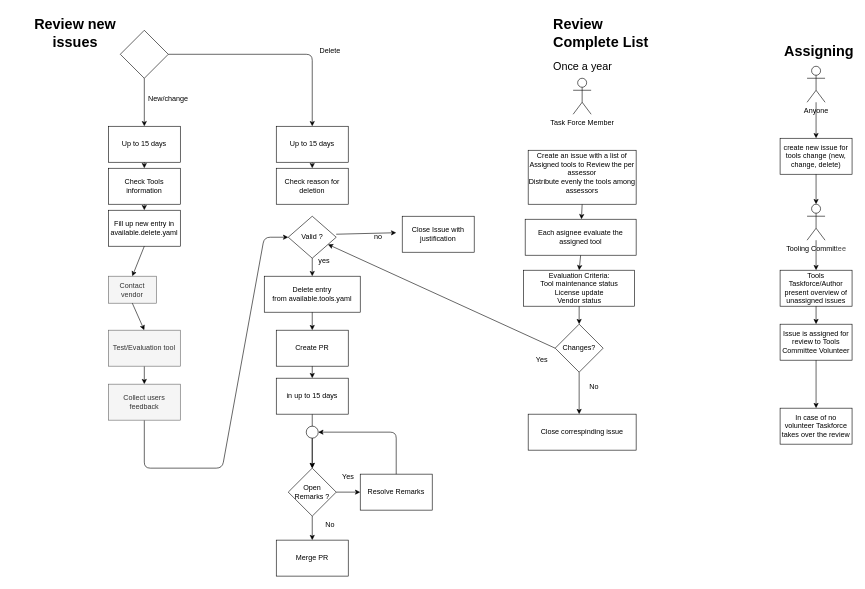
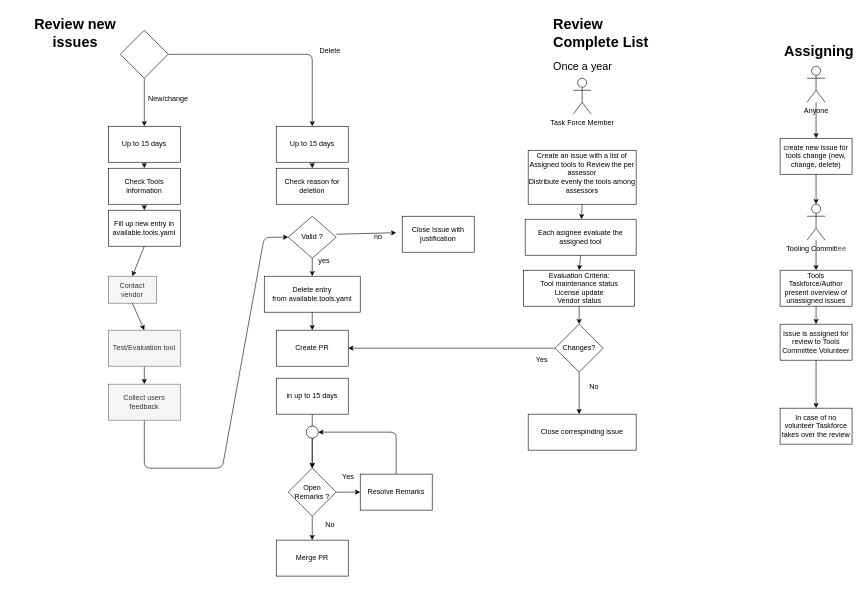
(144, 228) -> (144, 228)
(443, 297) -> (551, 348)
(312, 372) -> none
